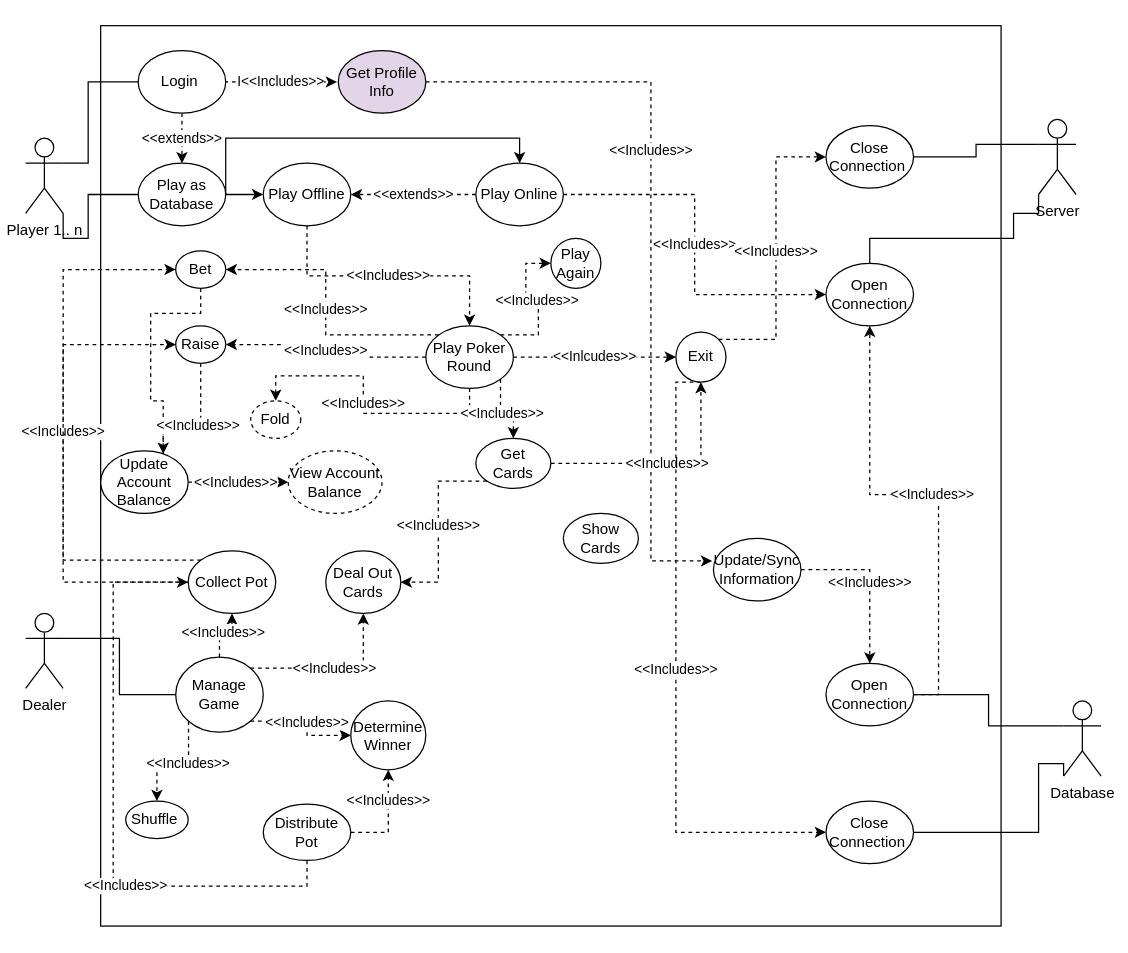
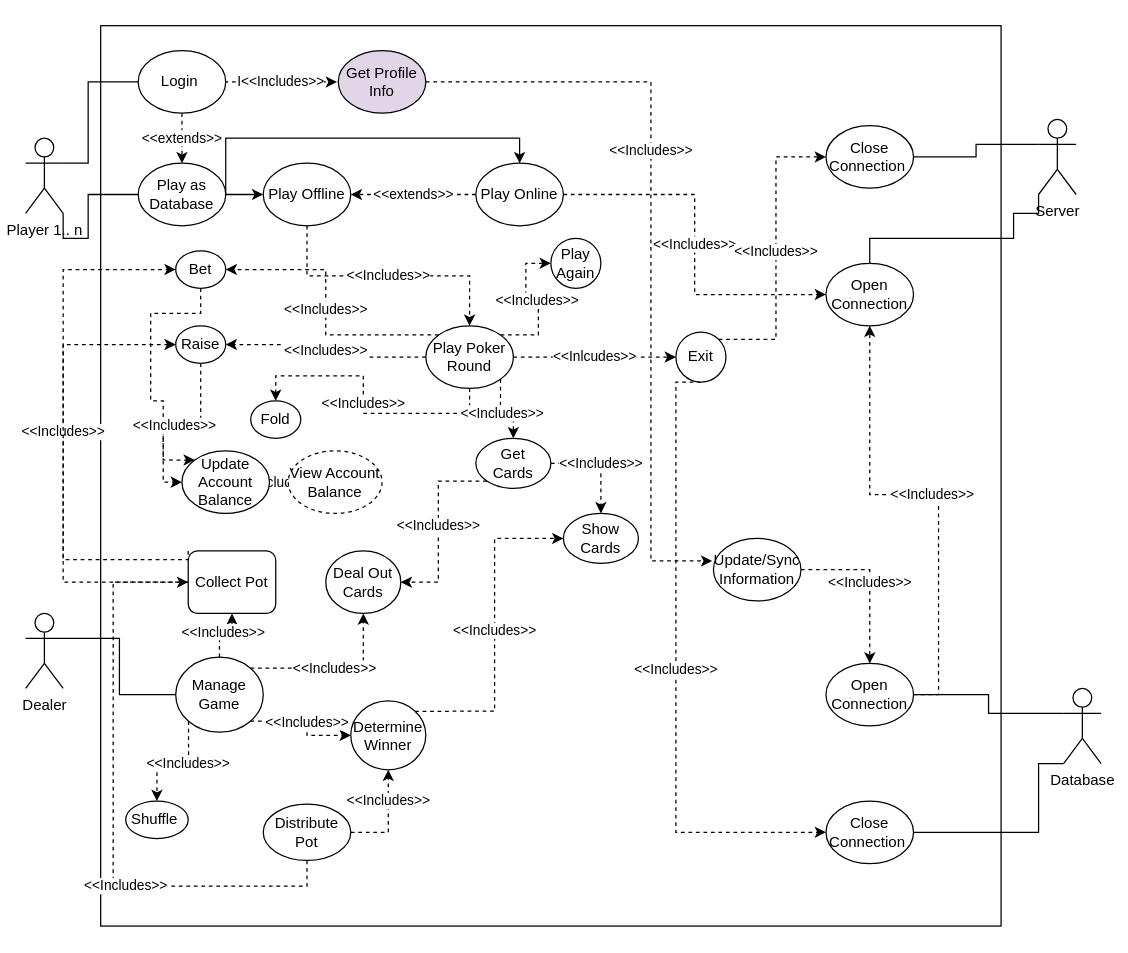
(276, 419) -> (276, 419)
(665, 463) -> (600, 463)
(144, 482) -> (226, 482)
(232, 582) -> (232, 582)
none -> (494, 635)
(1082, 738) -> (1082, 726)
